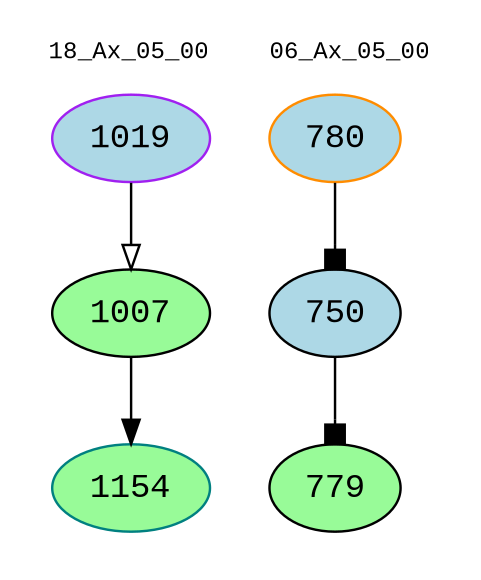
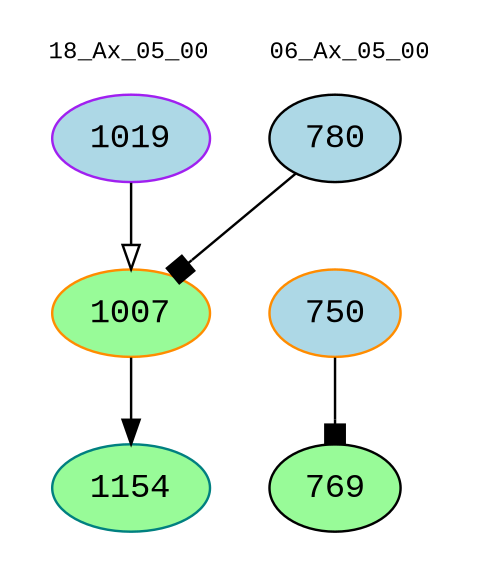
(335, 138) -> (335, 138)
(335, 214) -> (267, 197)
(131, 313) -> (131, 313)
(335, 313) -> (335, 313)
(335, 488) -> (335, 488)
